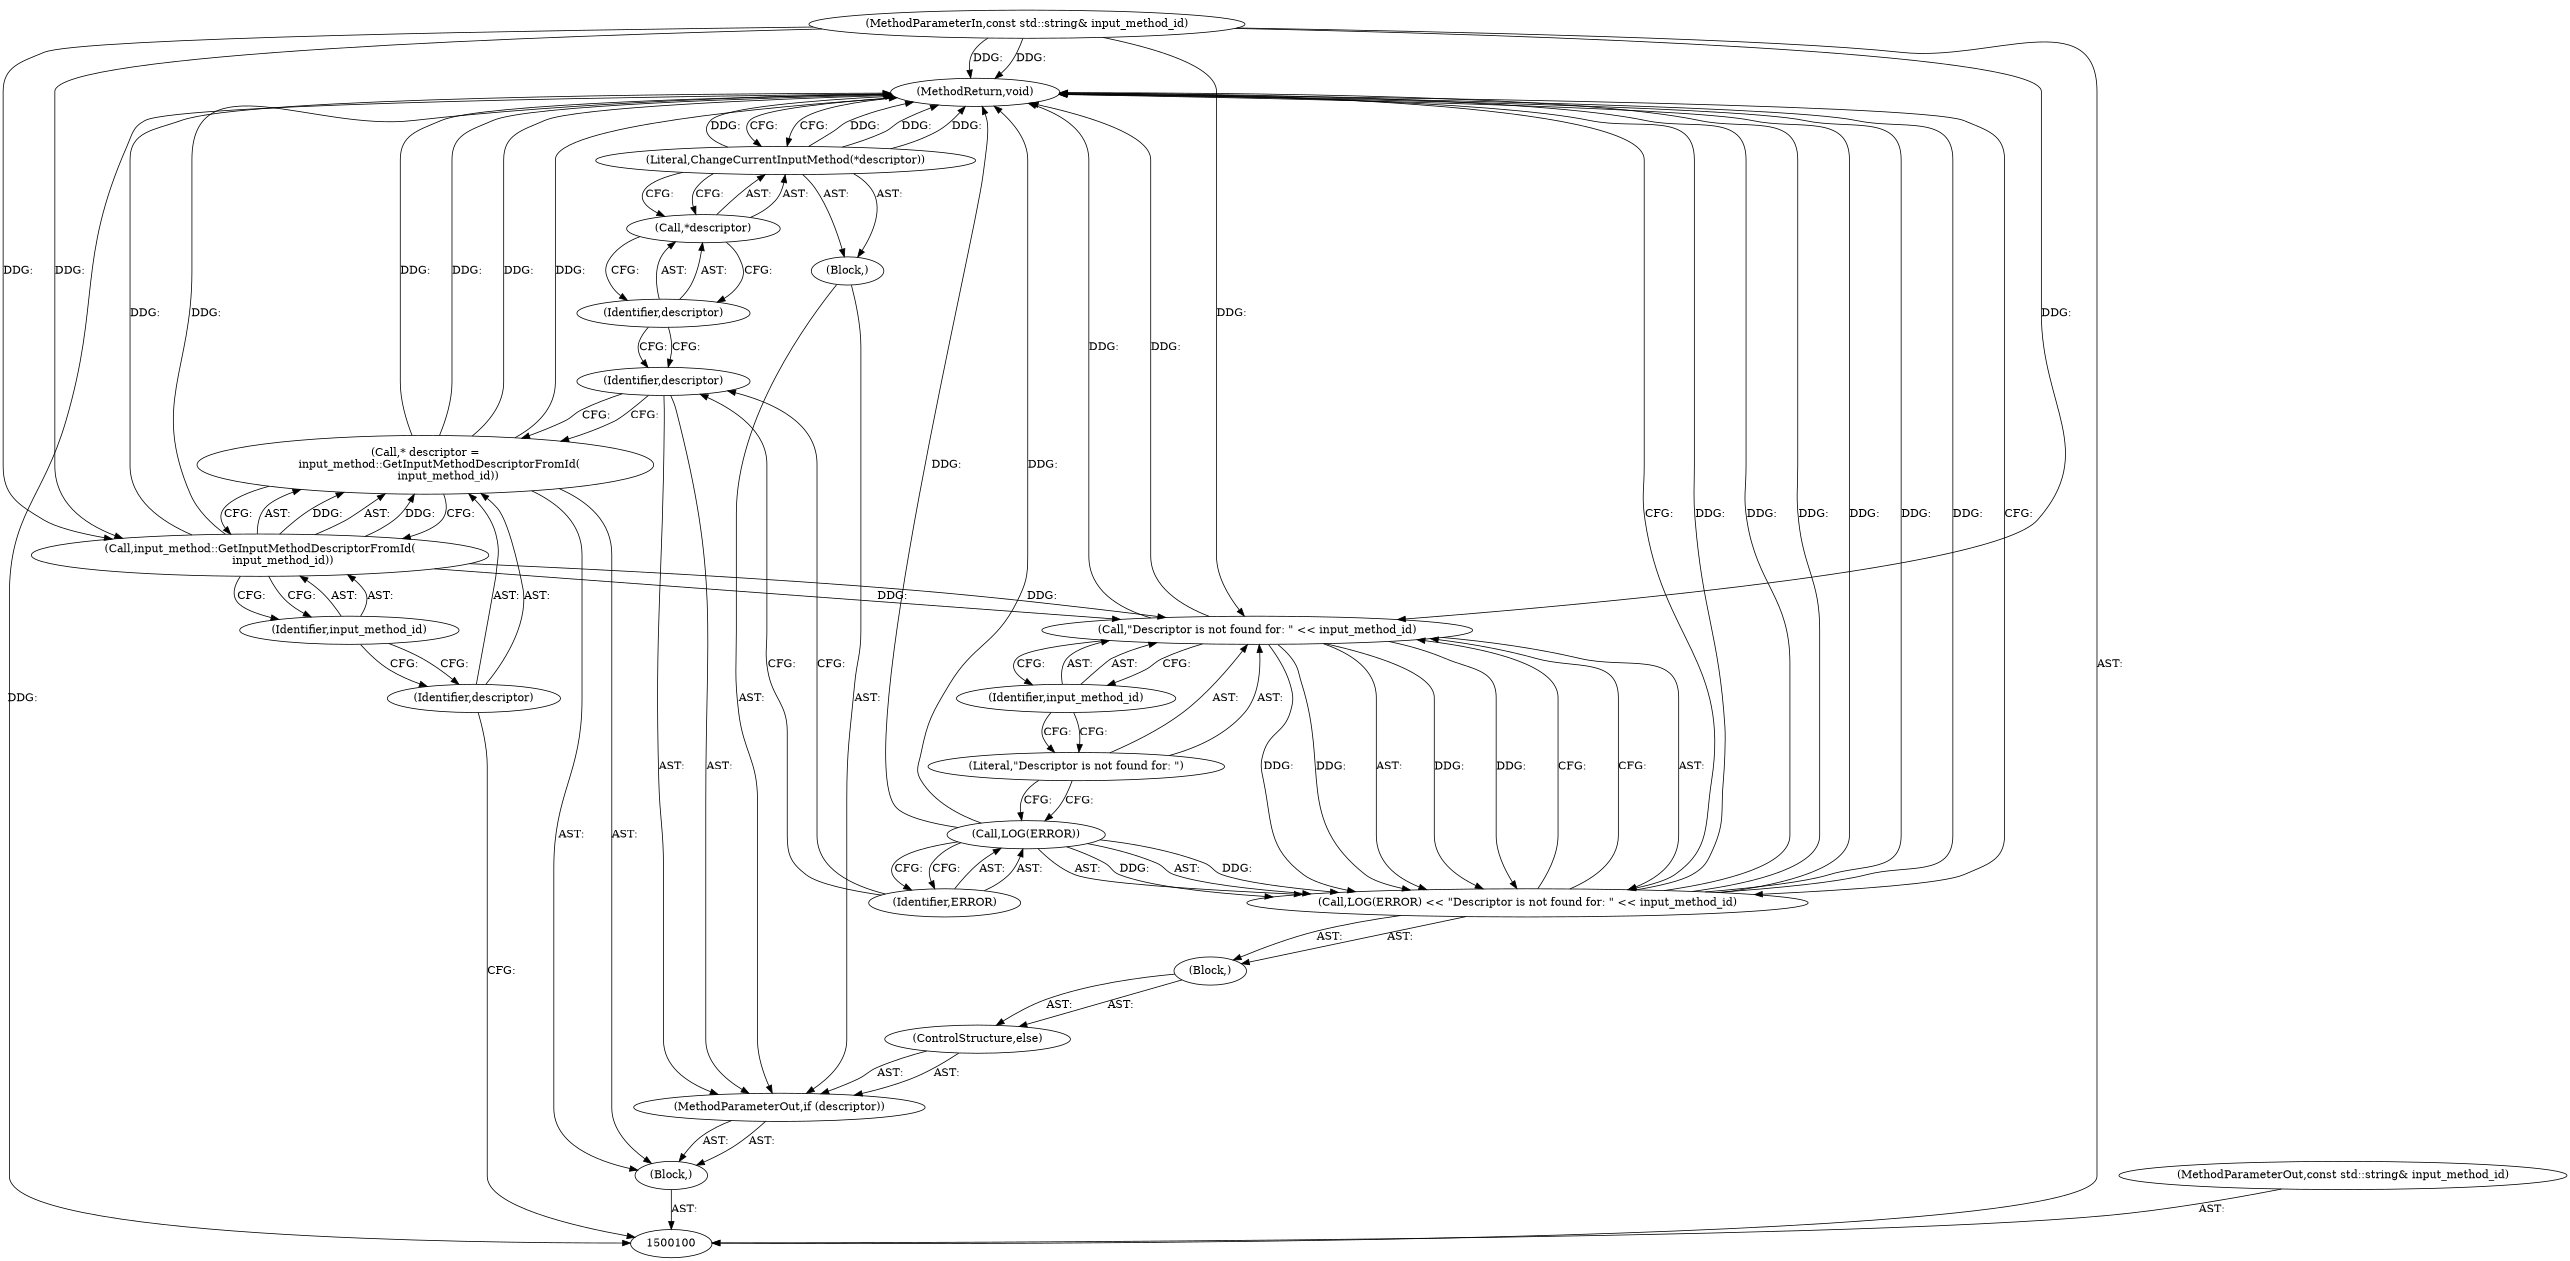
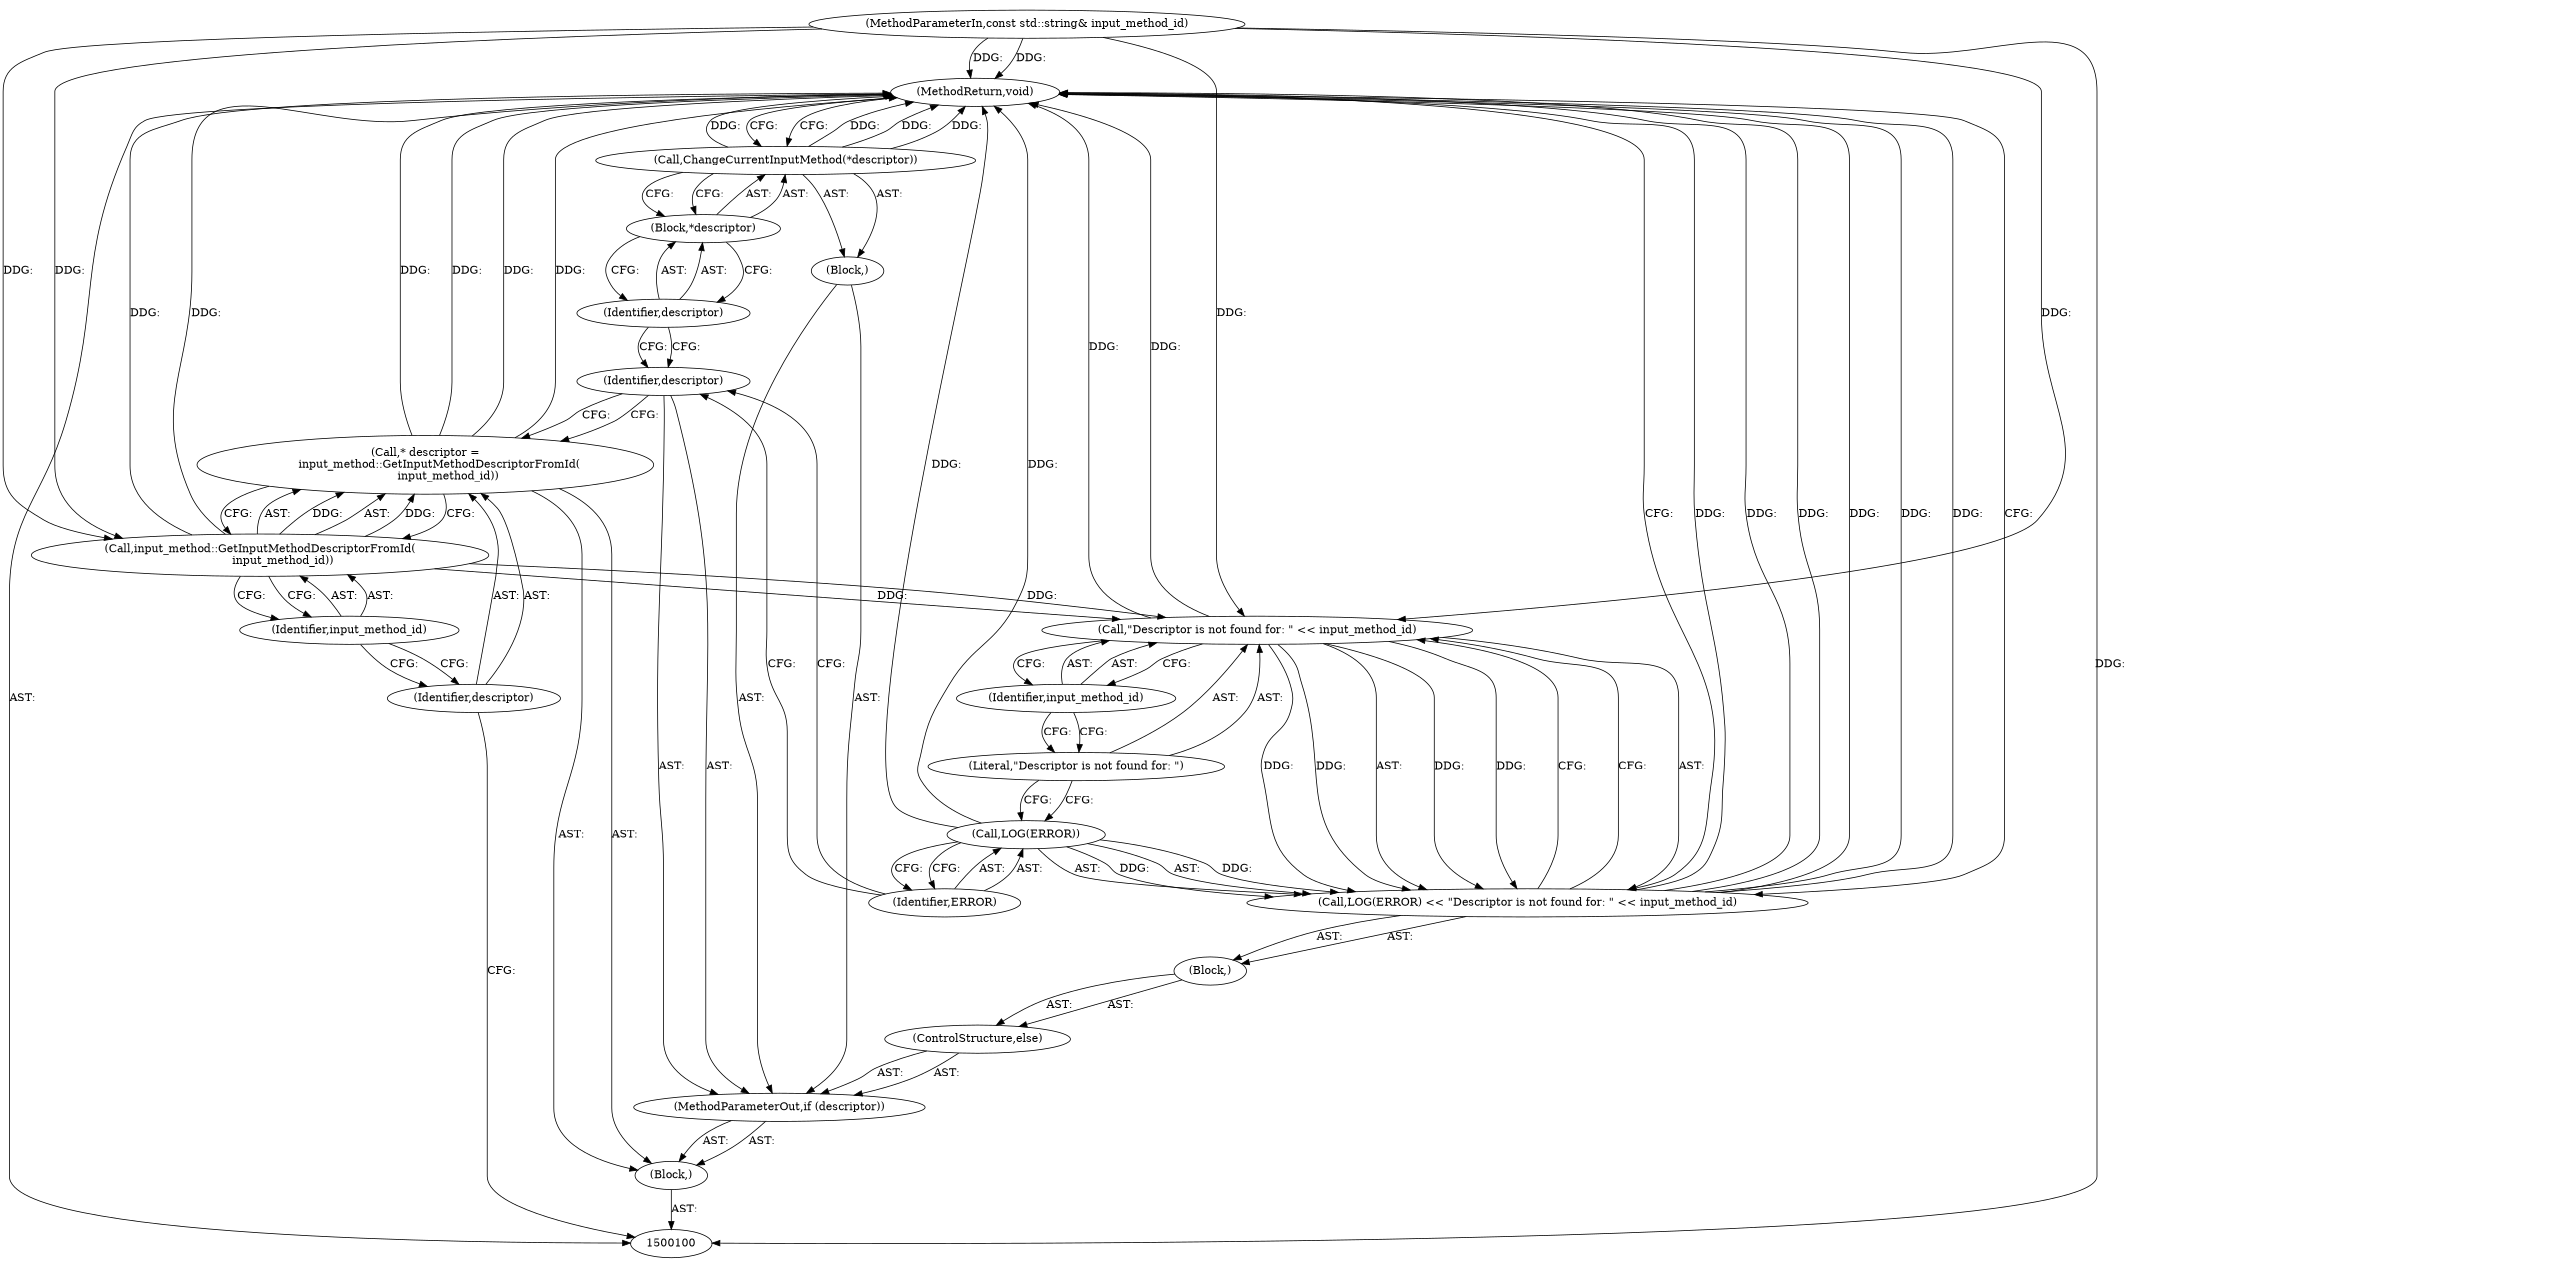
(786, 161) -> (786, 161)
(703, 229) -> (703, 229)
(2112, 664) -> (2112, 664)
(24, 698) -> (24, 698)
(2343, 1175) -> none
